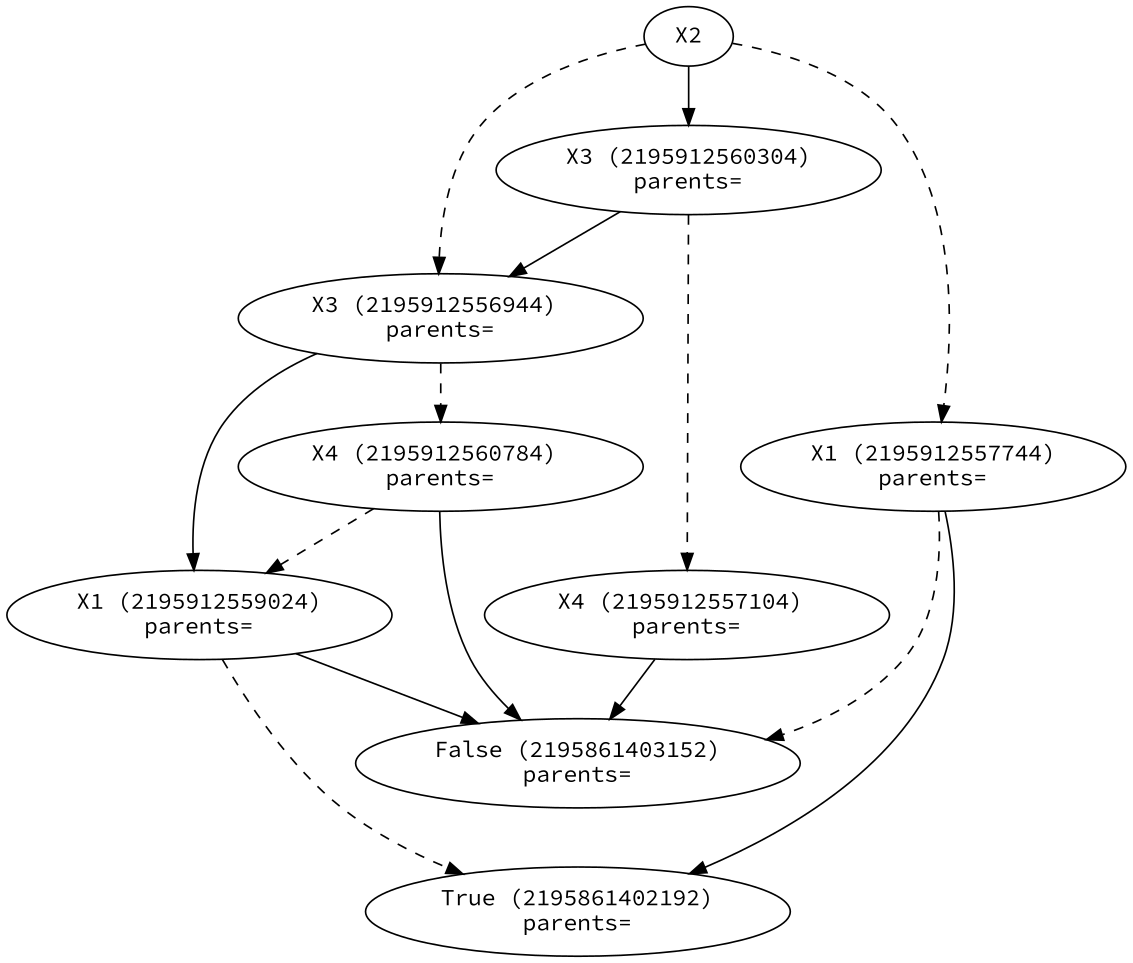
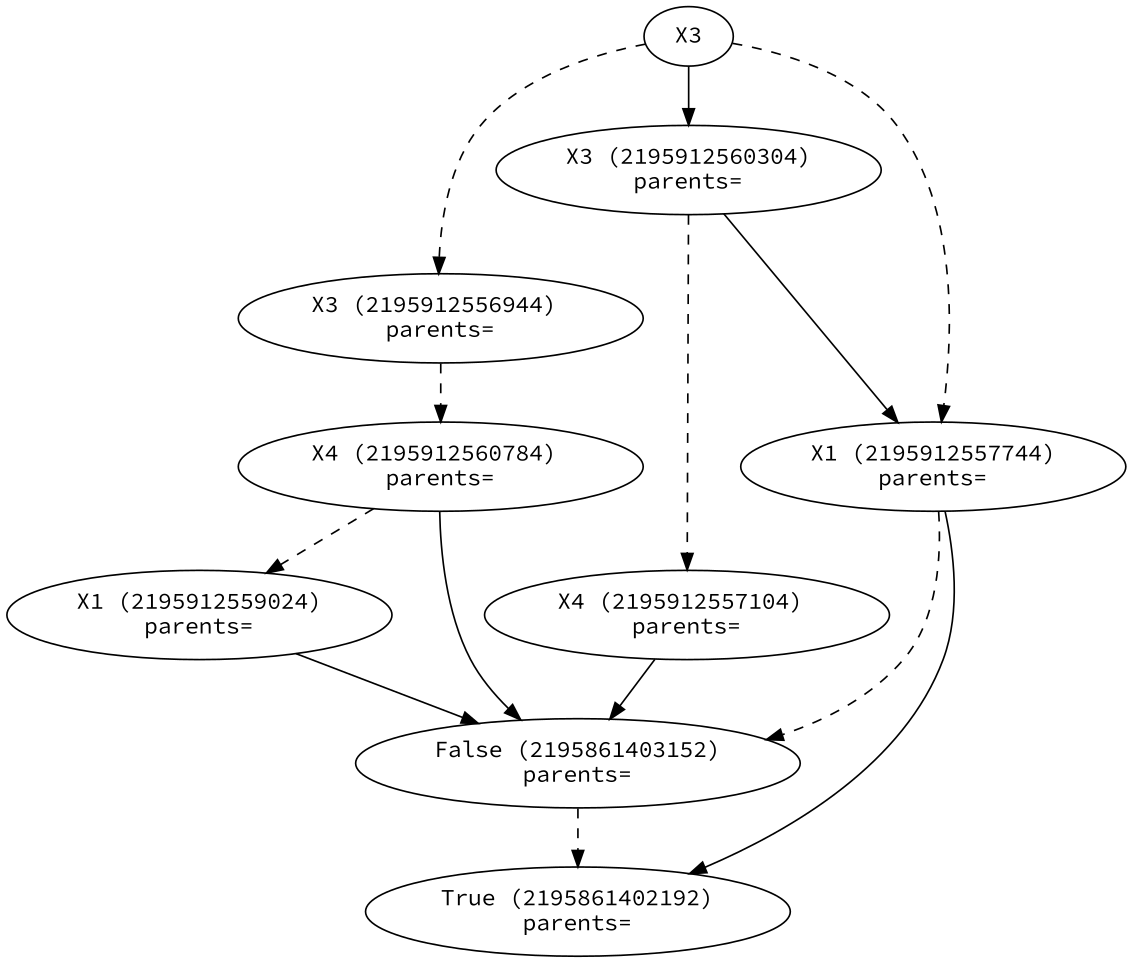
(689, 36) -> (689, 36)
(572, 240) -> (805, 312)
(219, 431) -> none
(316, 785) -> (578, 829)
